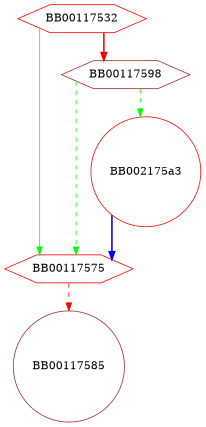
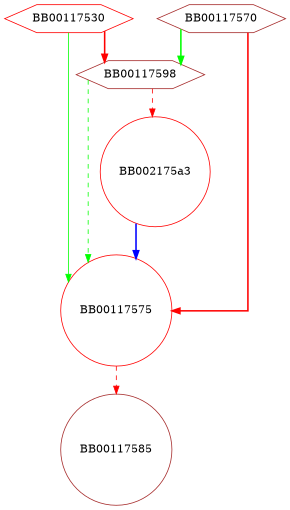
(82, 19) -> (69, 19)
none -> (221, 19)
(140, 99) -> (152, 99)
(69, 269) -> (116, 310)
